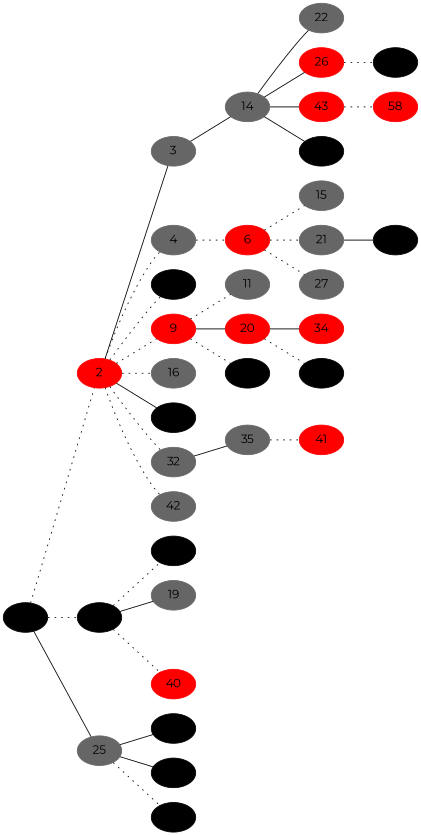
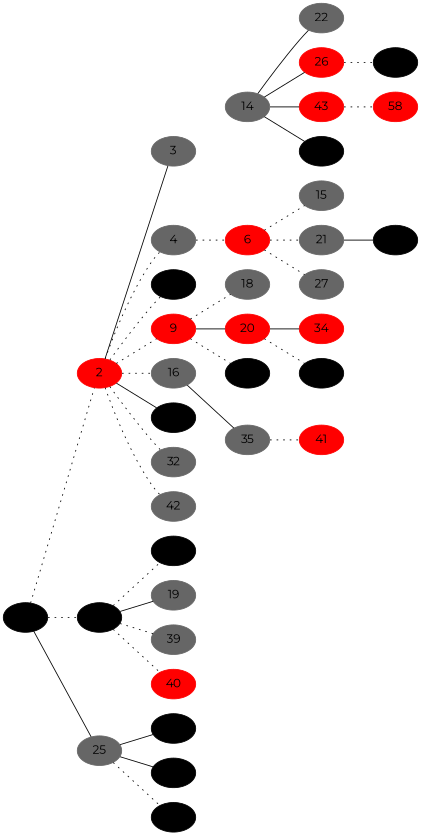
(211, 129) -> none
(247, 284) -> (247, 284)
(211, 451) -> (211, 407)
none -> (173, 640)
